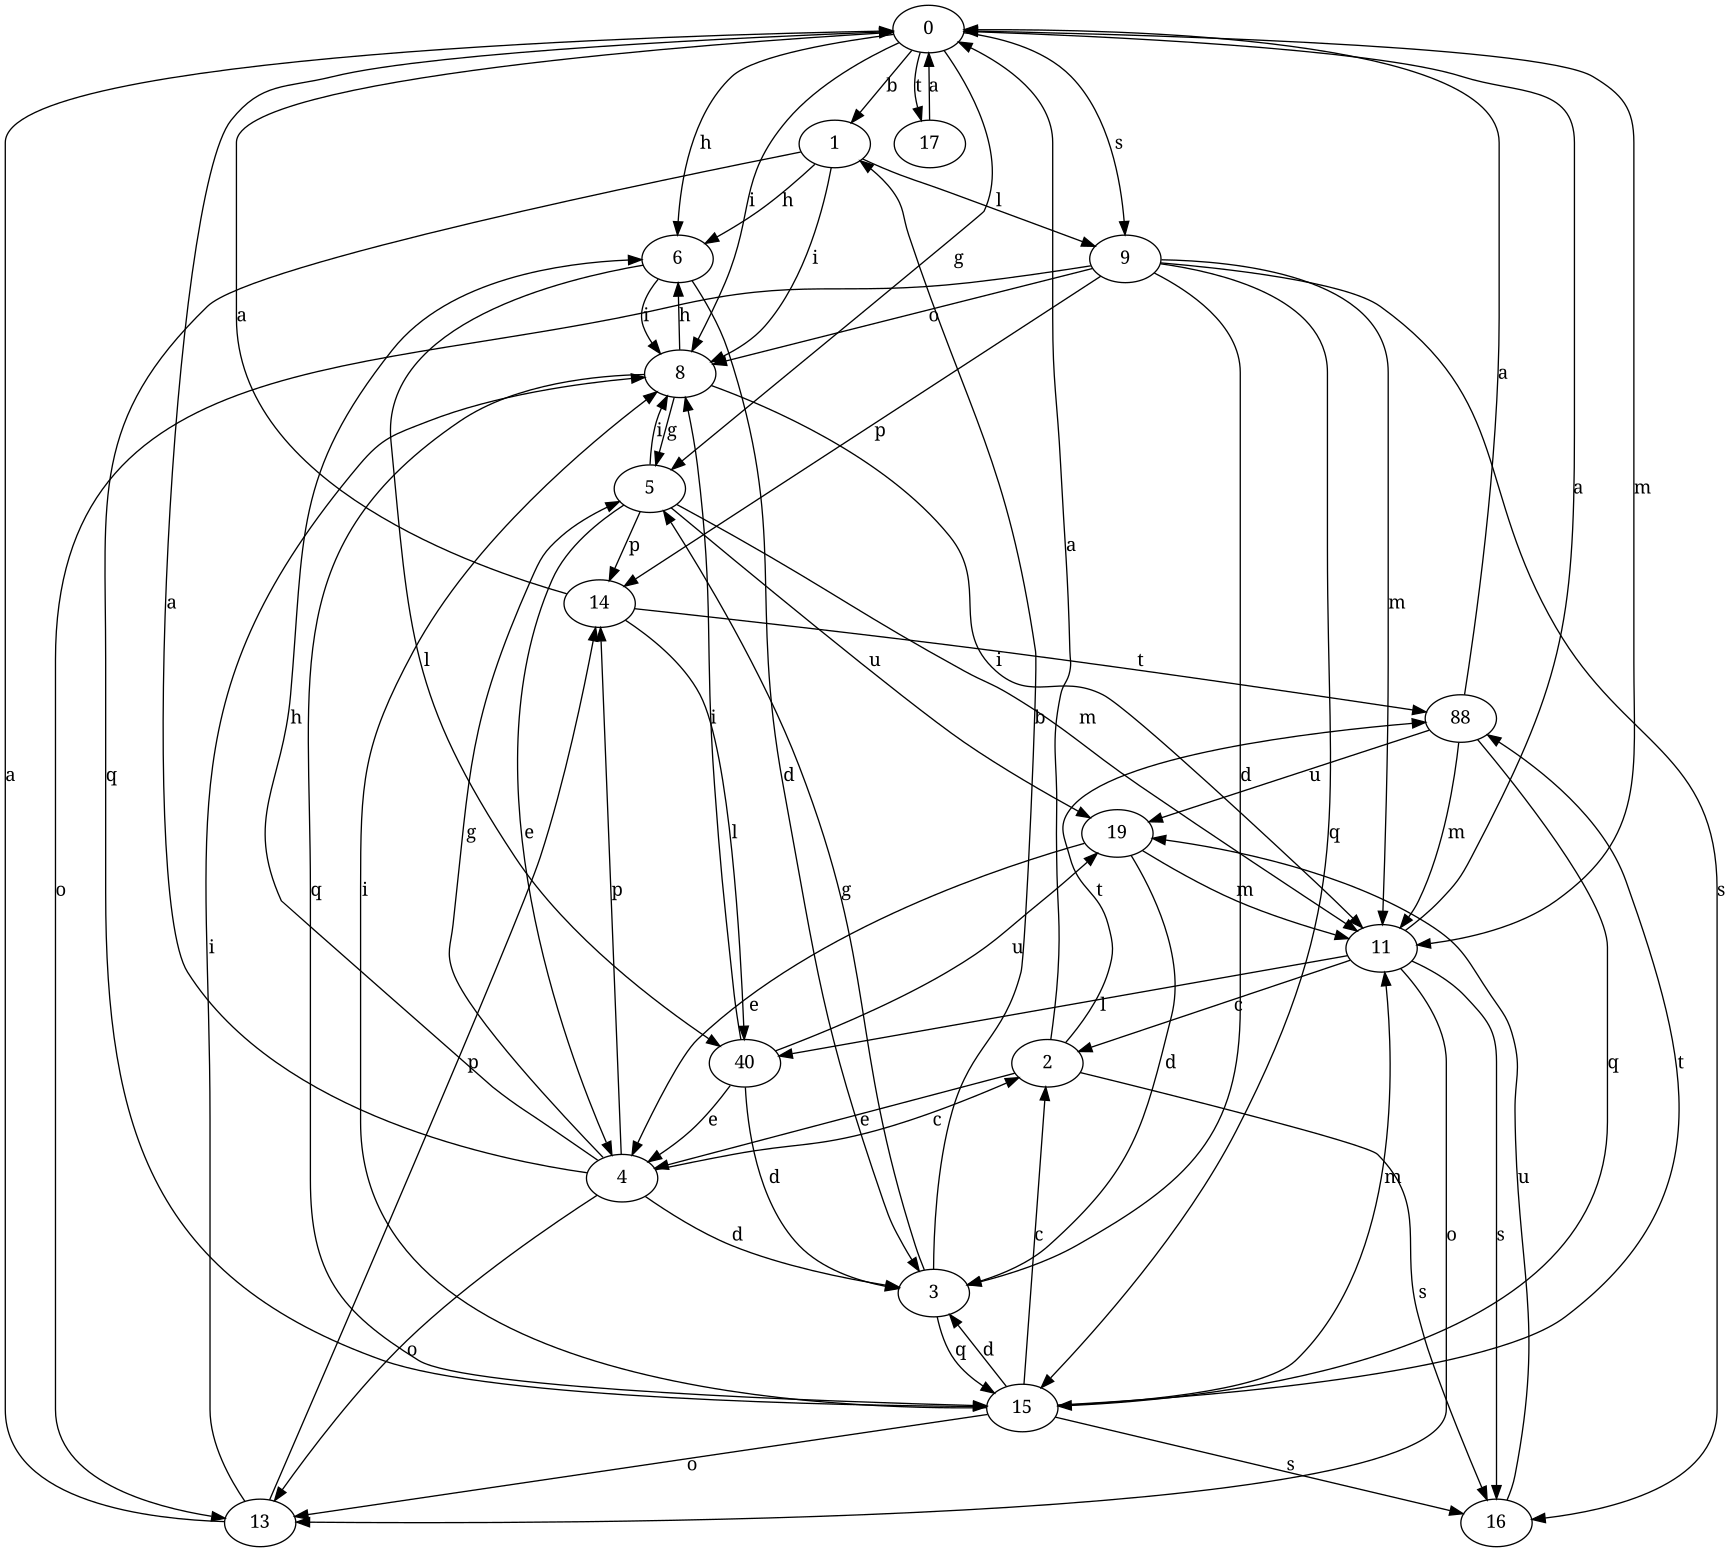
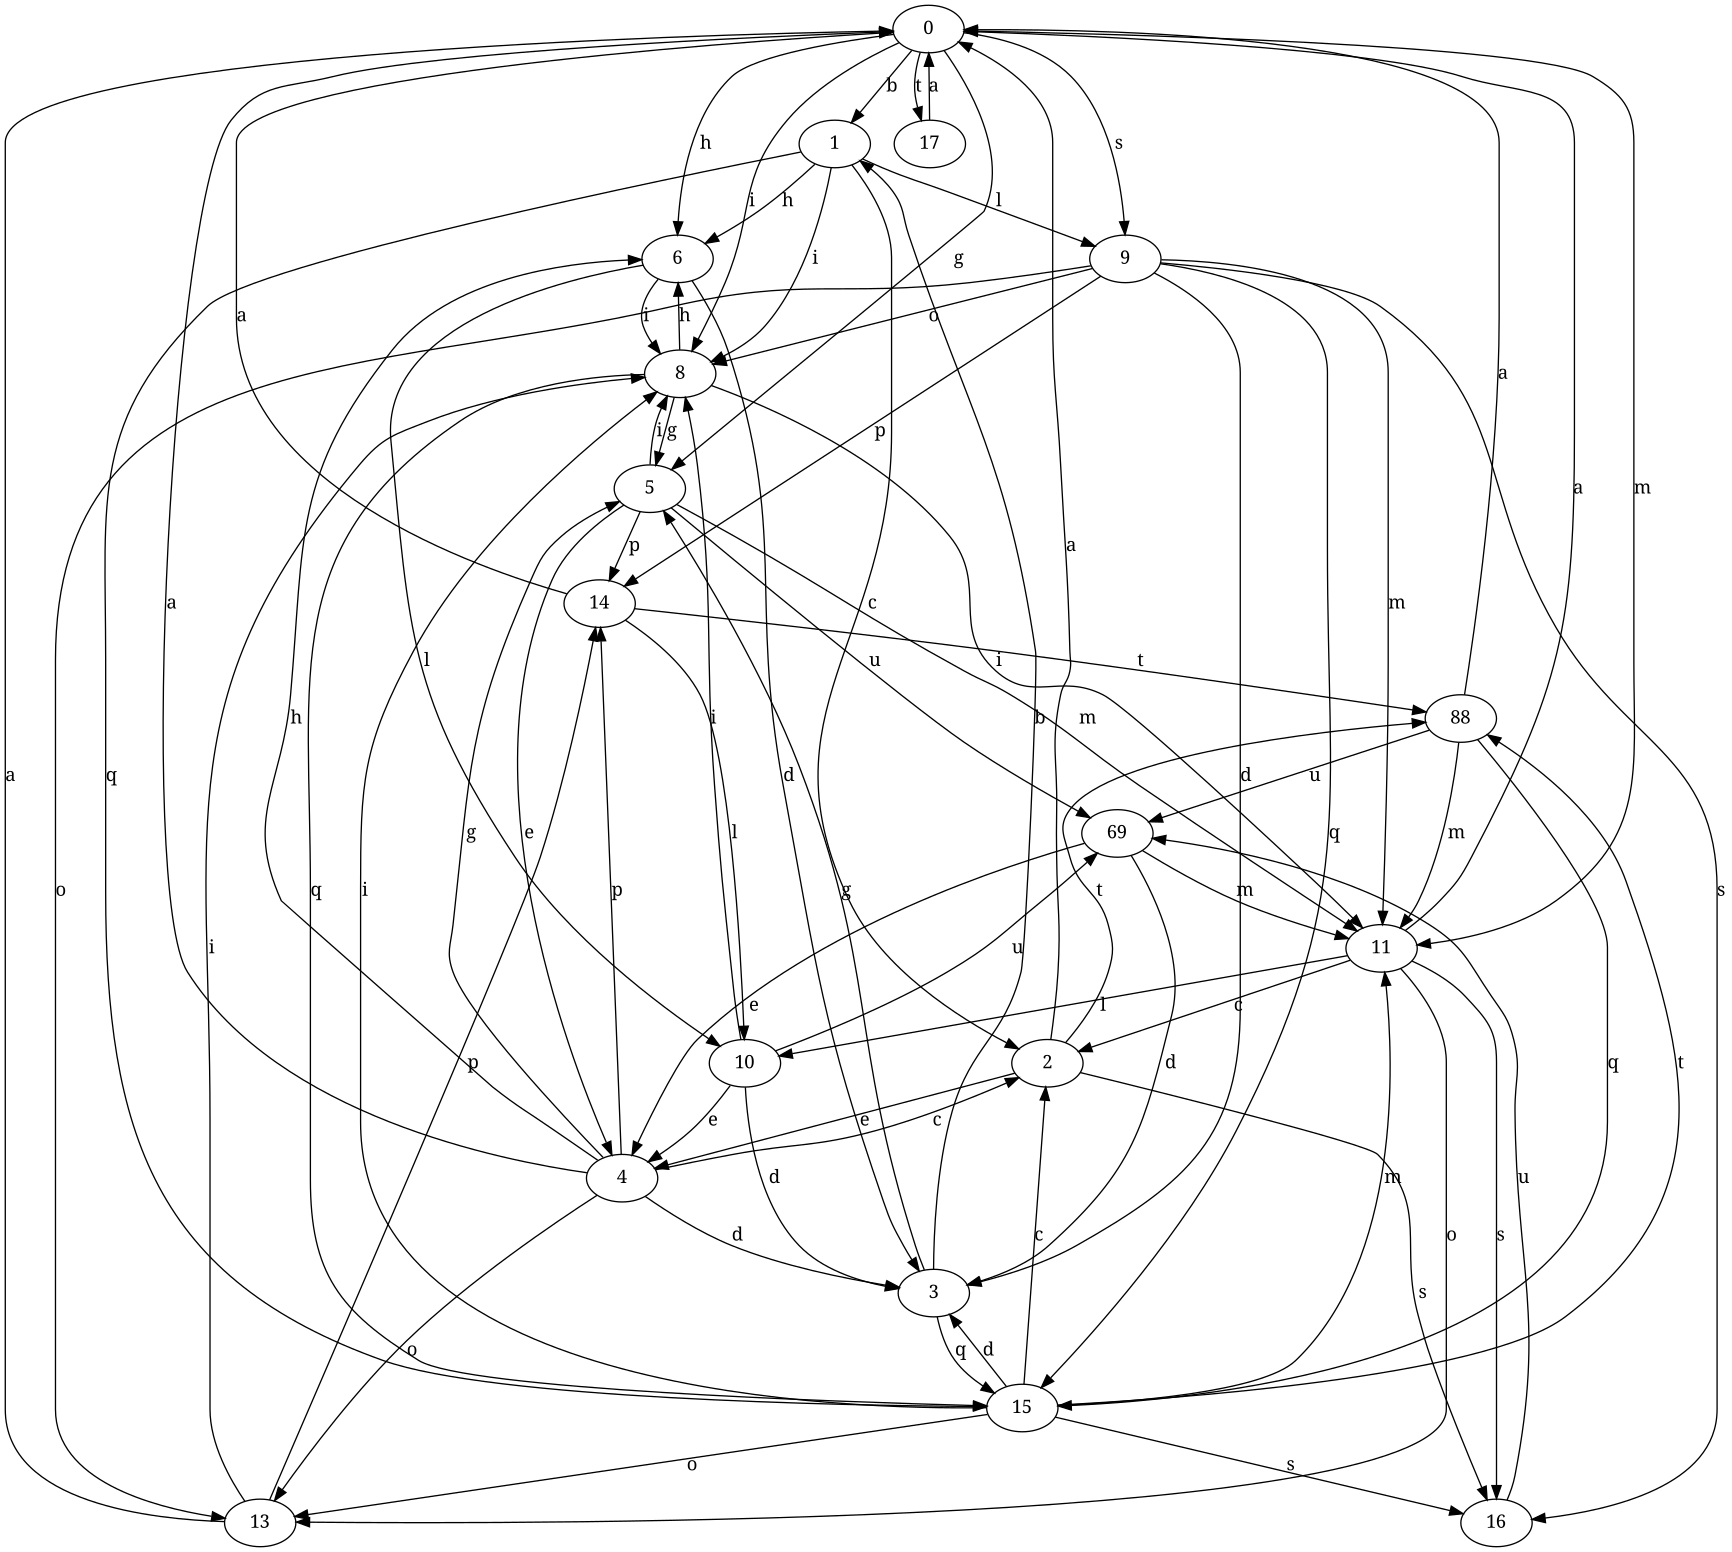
none -> (842, 660)
(1117, 833) -> (1117, 833)
(745, 1063) -> (745, 1063)
